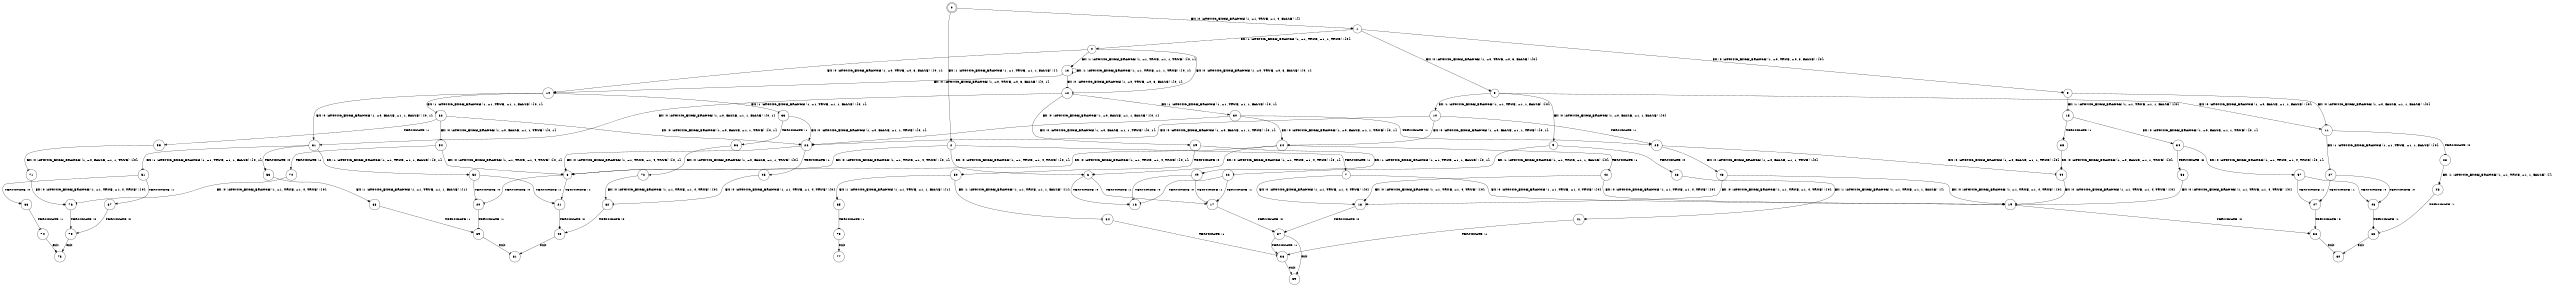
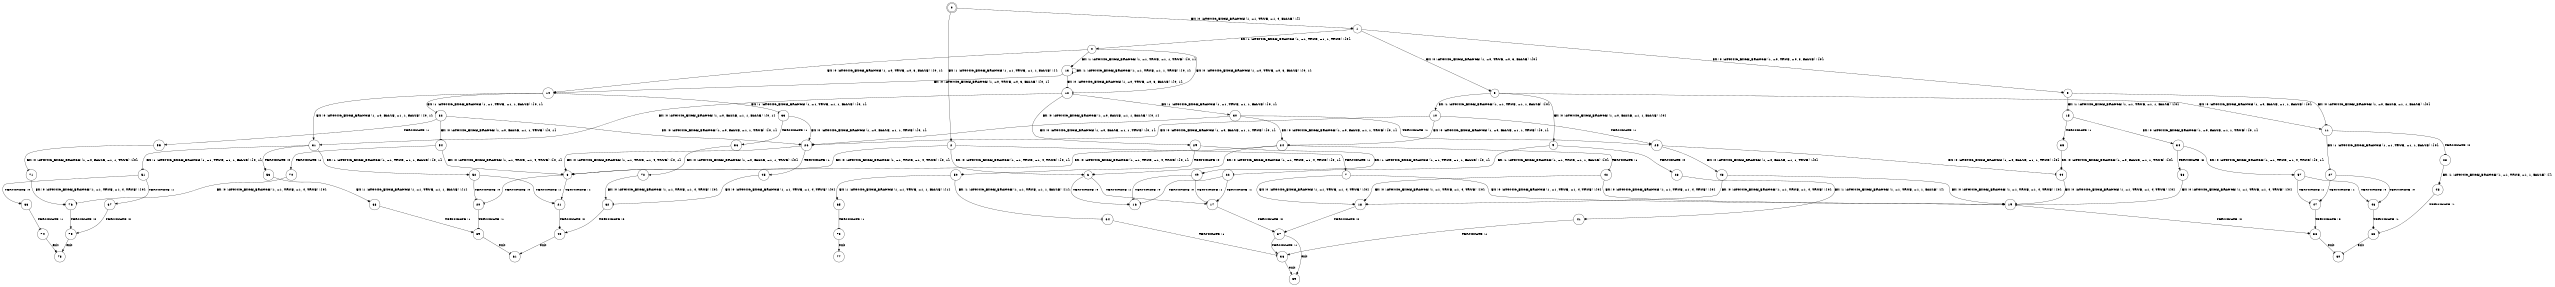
(2357, 245) -> (2356, 245)
